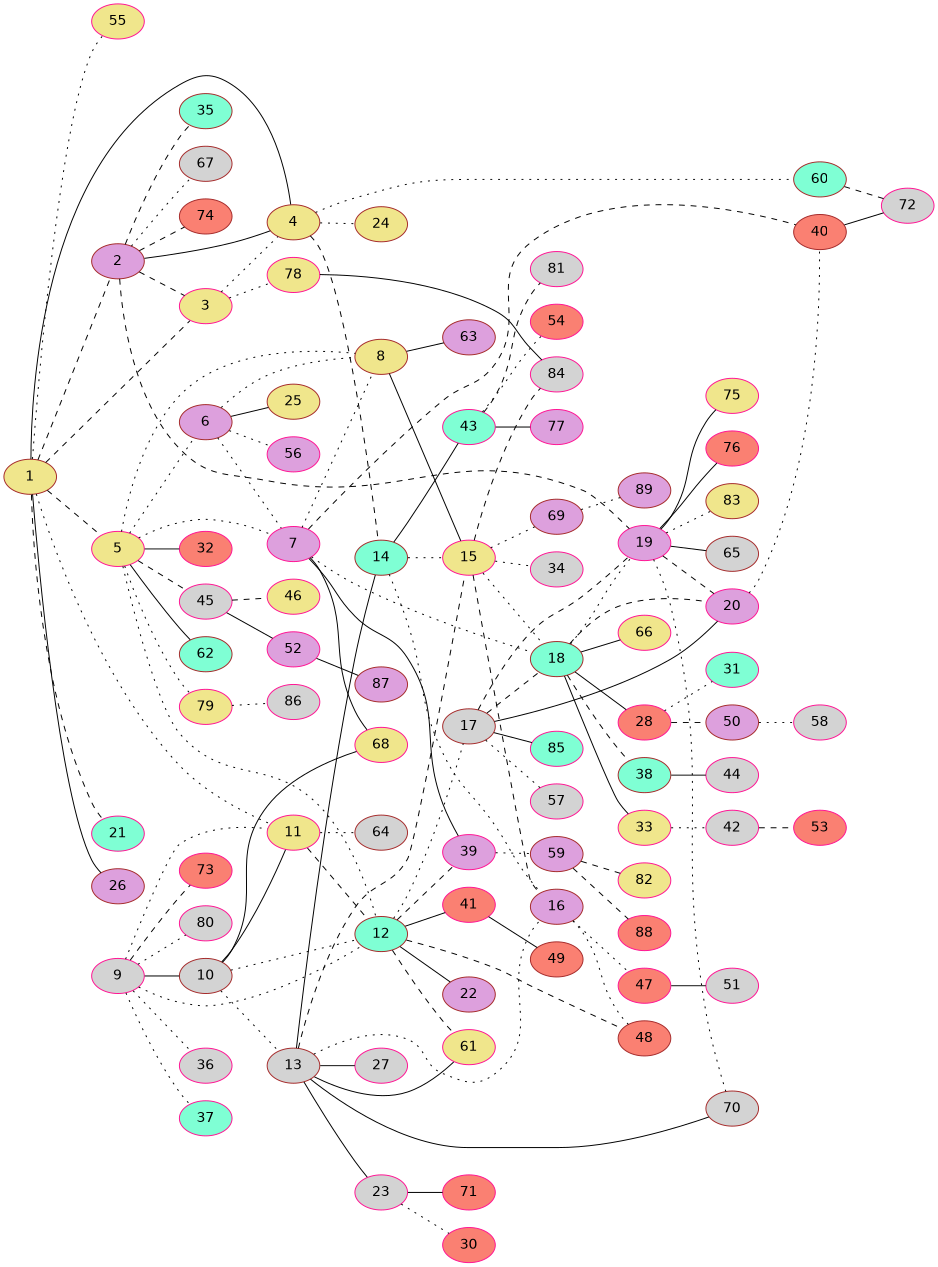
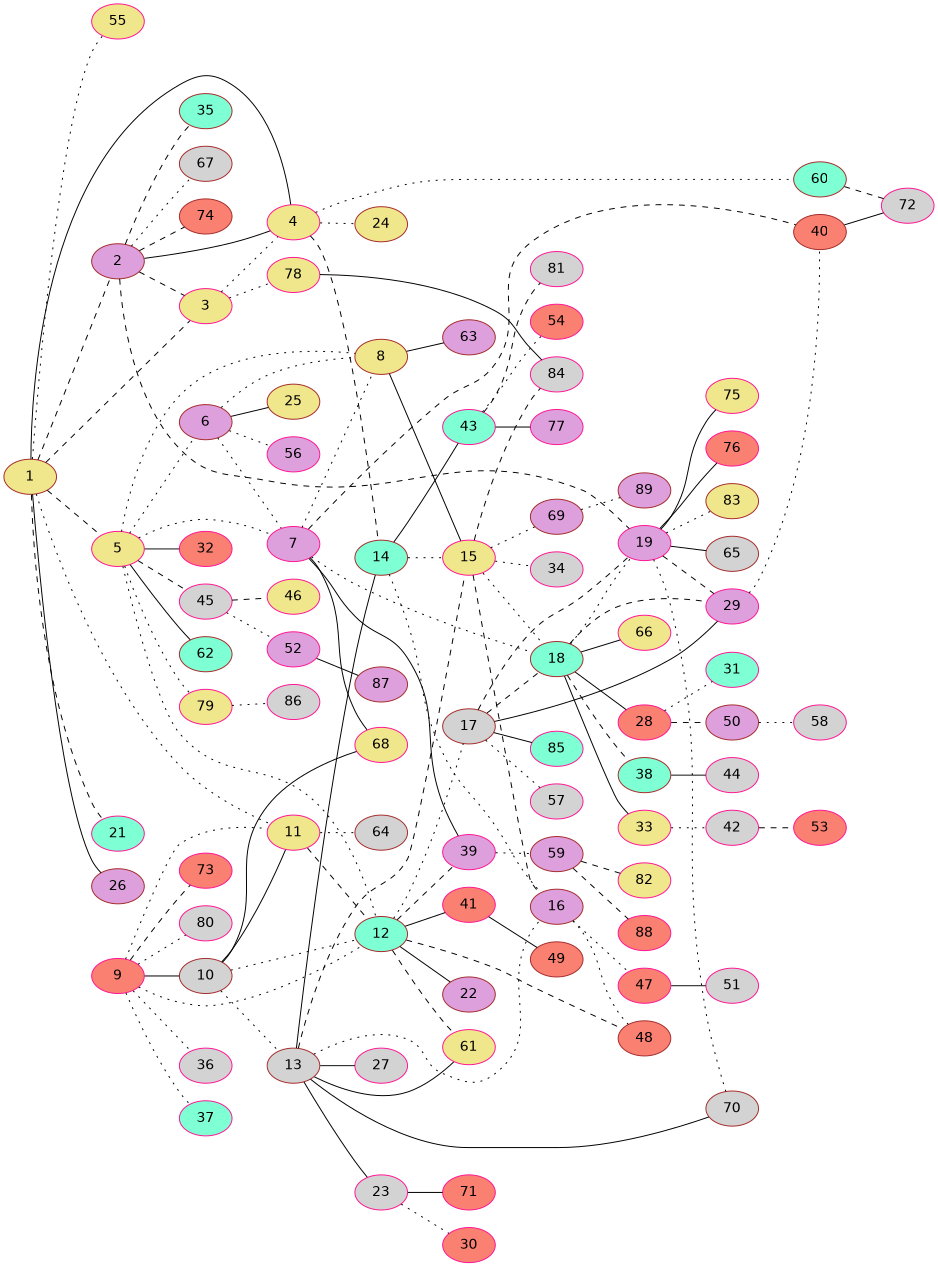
(293, 222) -> (293, 222)
(732, 606) -> (732, 606)
(250, 625) -> (250, 625)
(118, 976) -> (118, 976)
